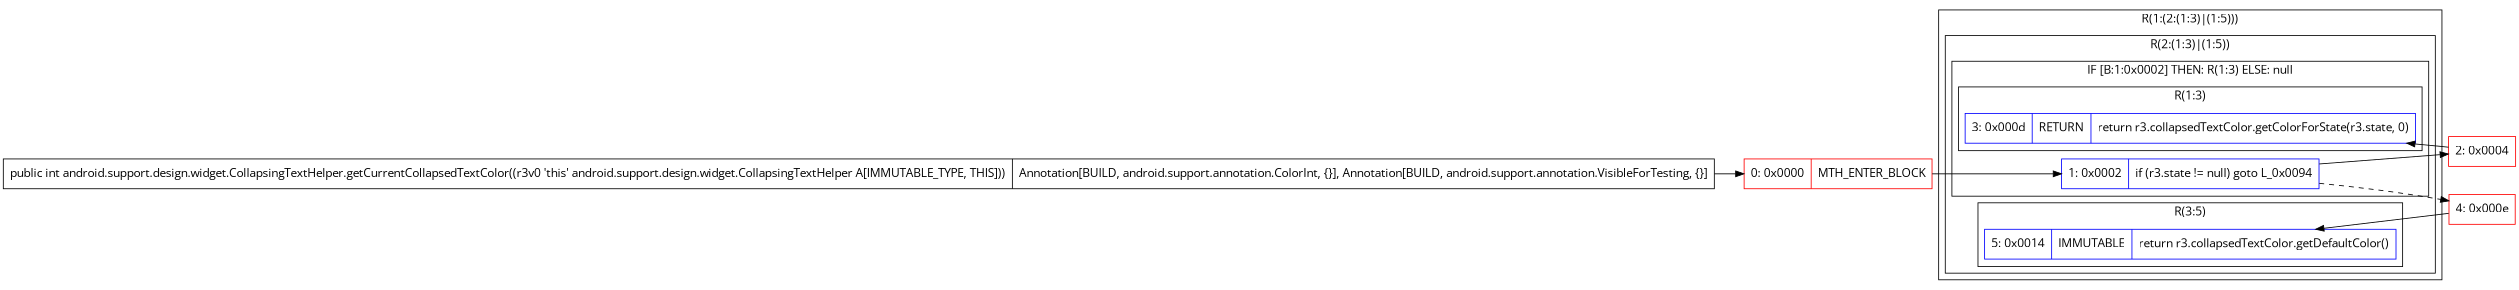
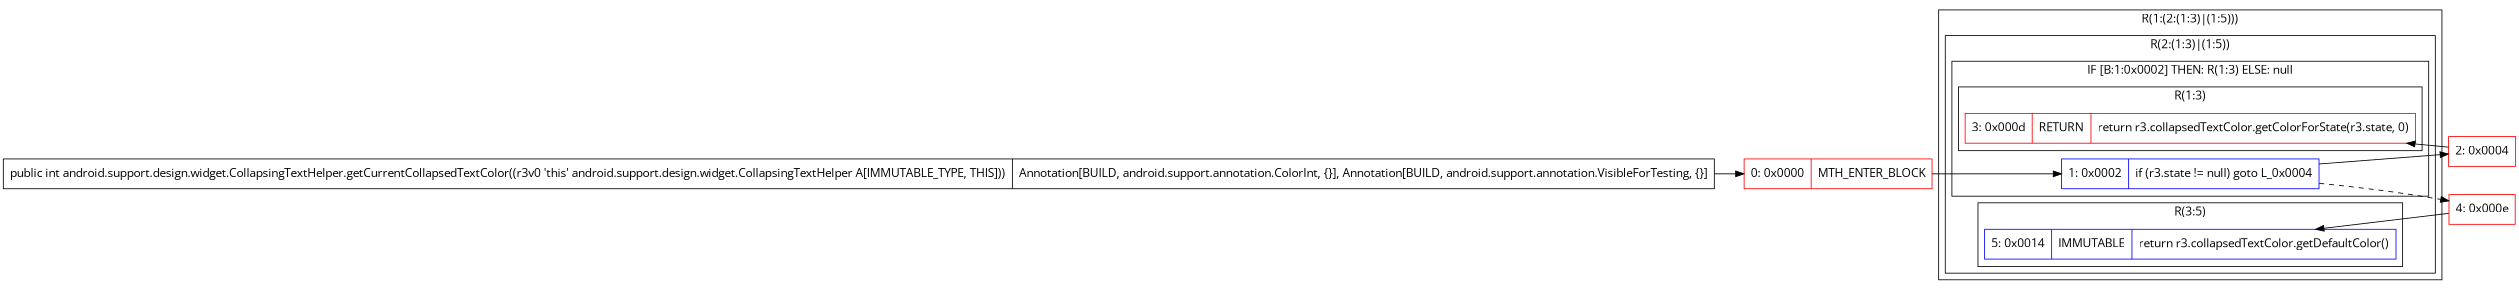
(2190, 128) -> (2190, 128)
(2224, 173) -> (2224, 173)
